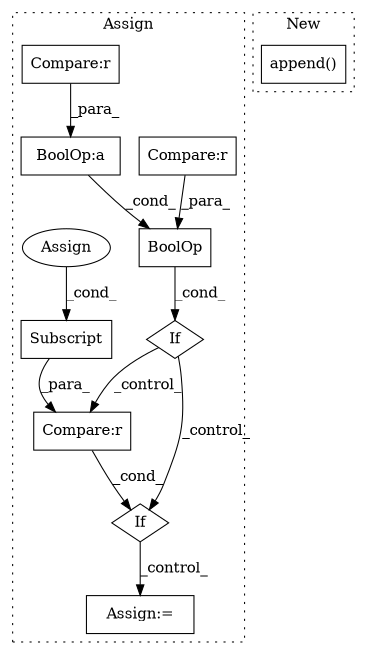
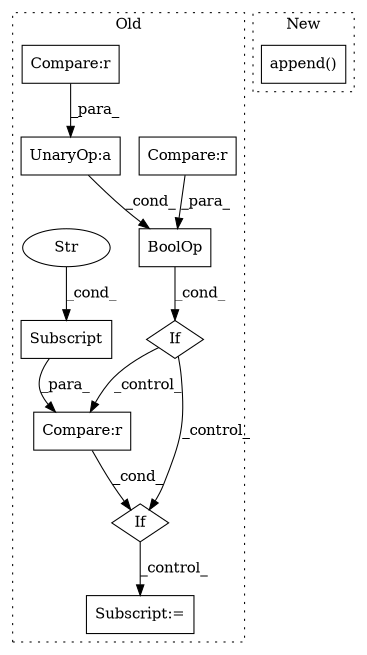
(129, 25) -> (129, 25)
(71, 156) -> (71, 156)
(66, 248) -> (66, 248)
(140, 615) -> (140, 615)
